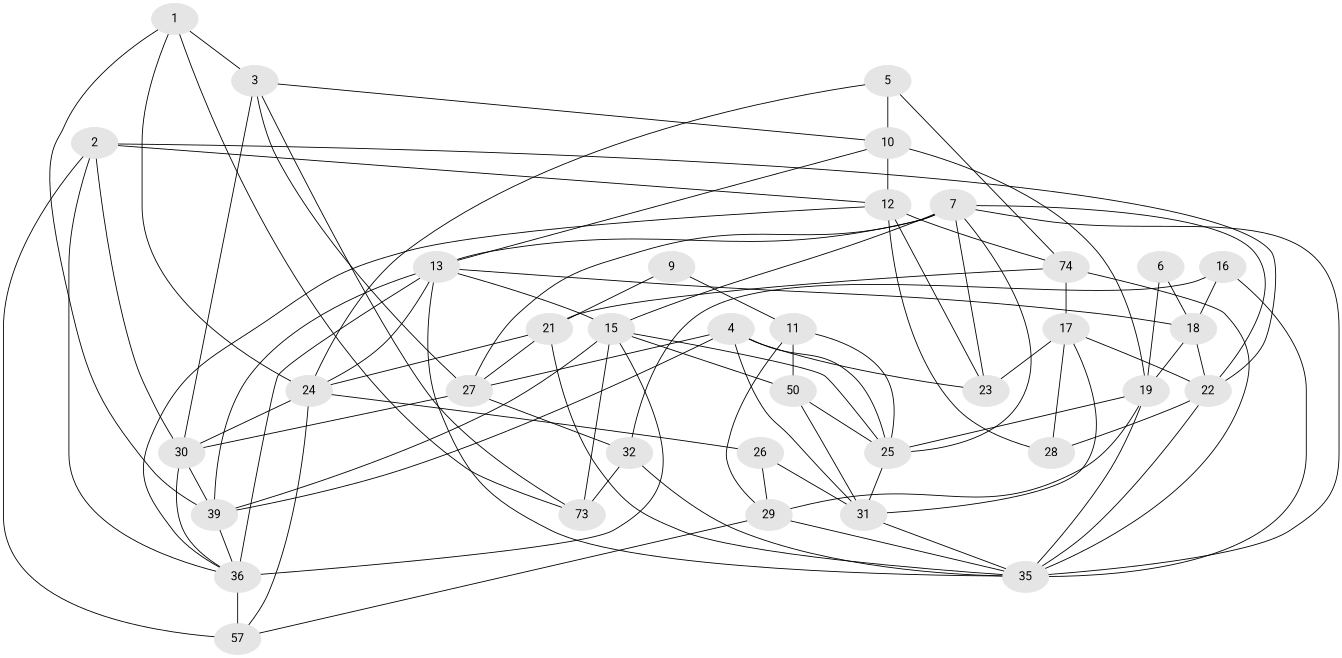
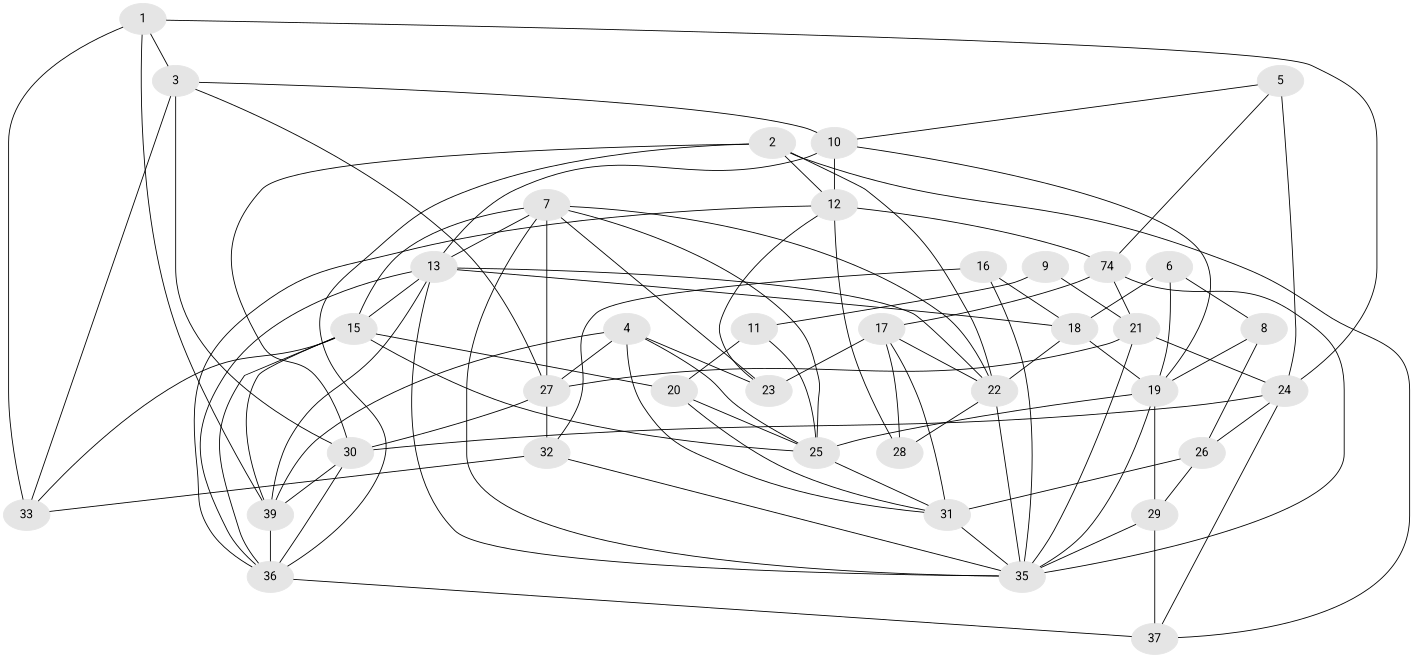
none -> (1264, 329)
(387, 341) -> (720, 280)
(793, 391) -> (674, 391)
(735, 421) -> none
(582, 515) -> (27, 515)
(238, 639) -> (1155, 639)
